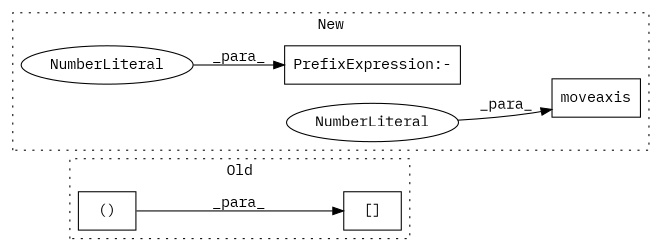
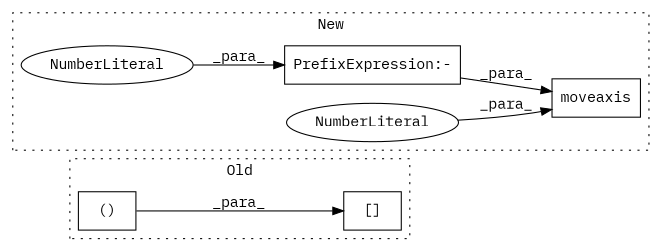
none -> (501, 84)
